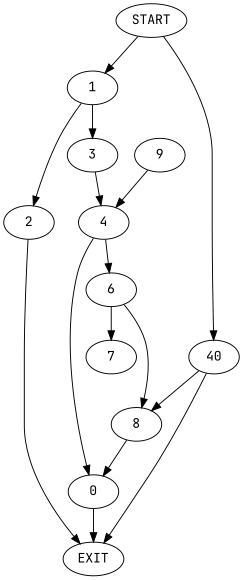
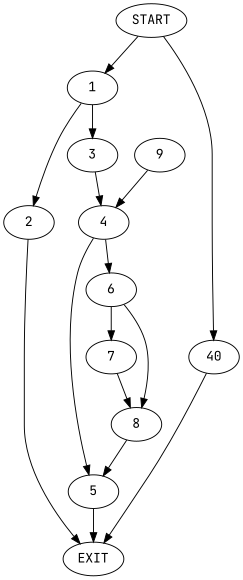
(179, 388) -> (122, 386)
(93, 492) -> (93, 492)
